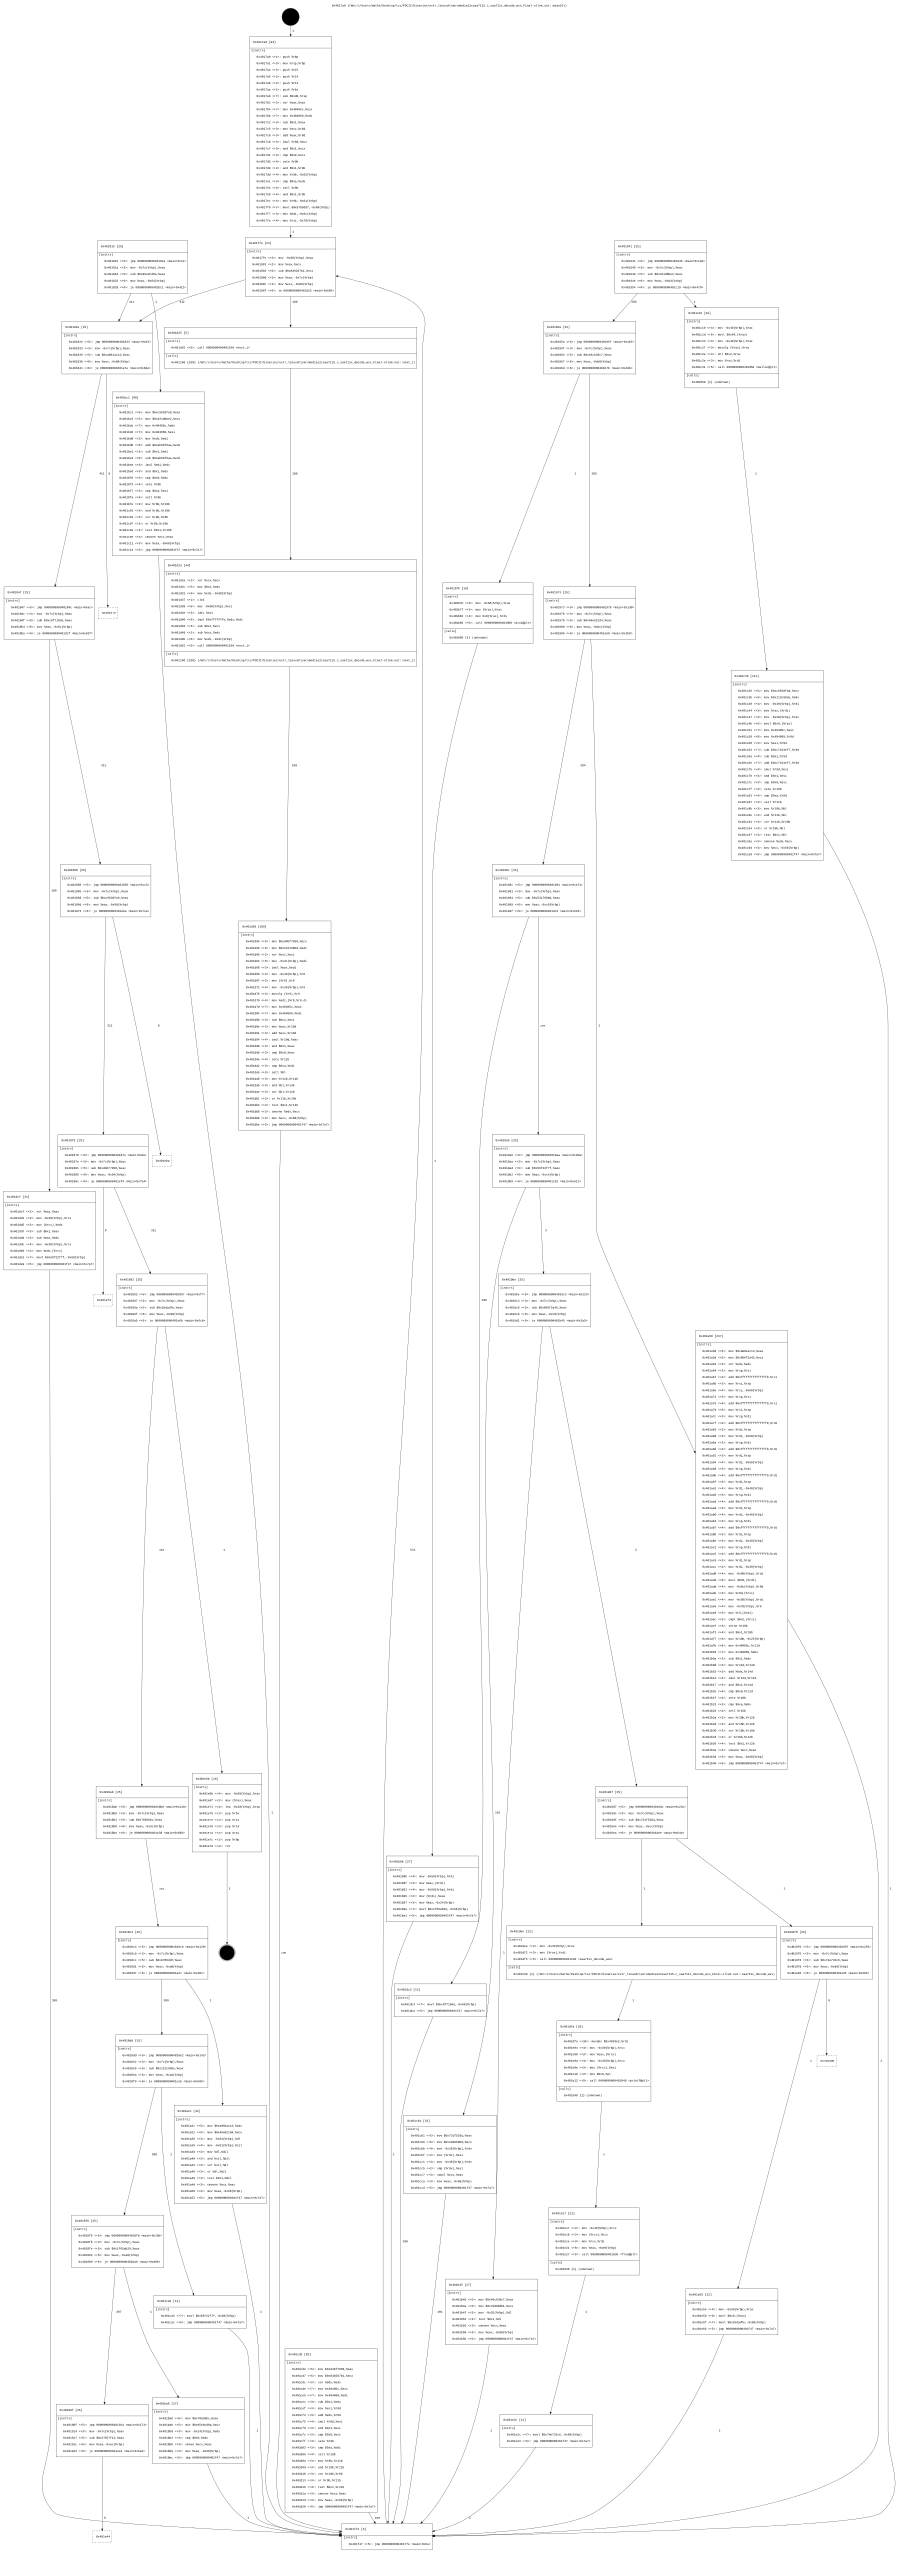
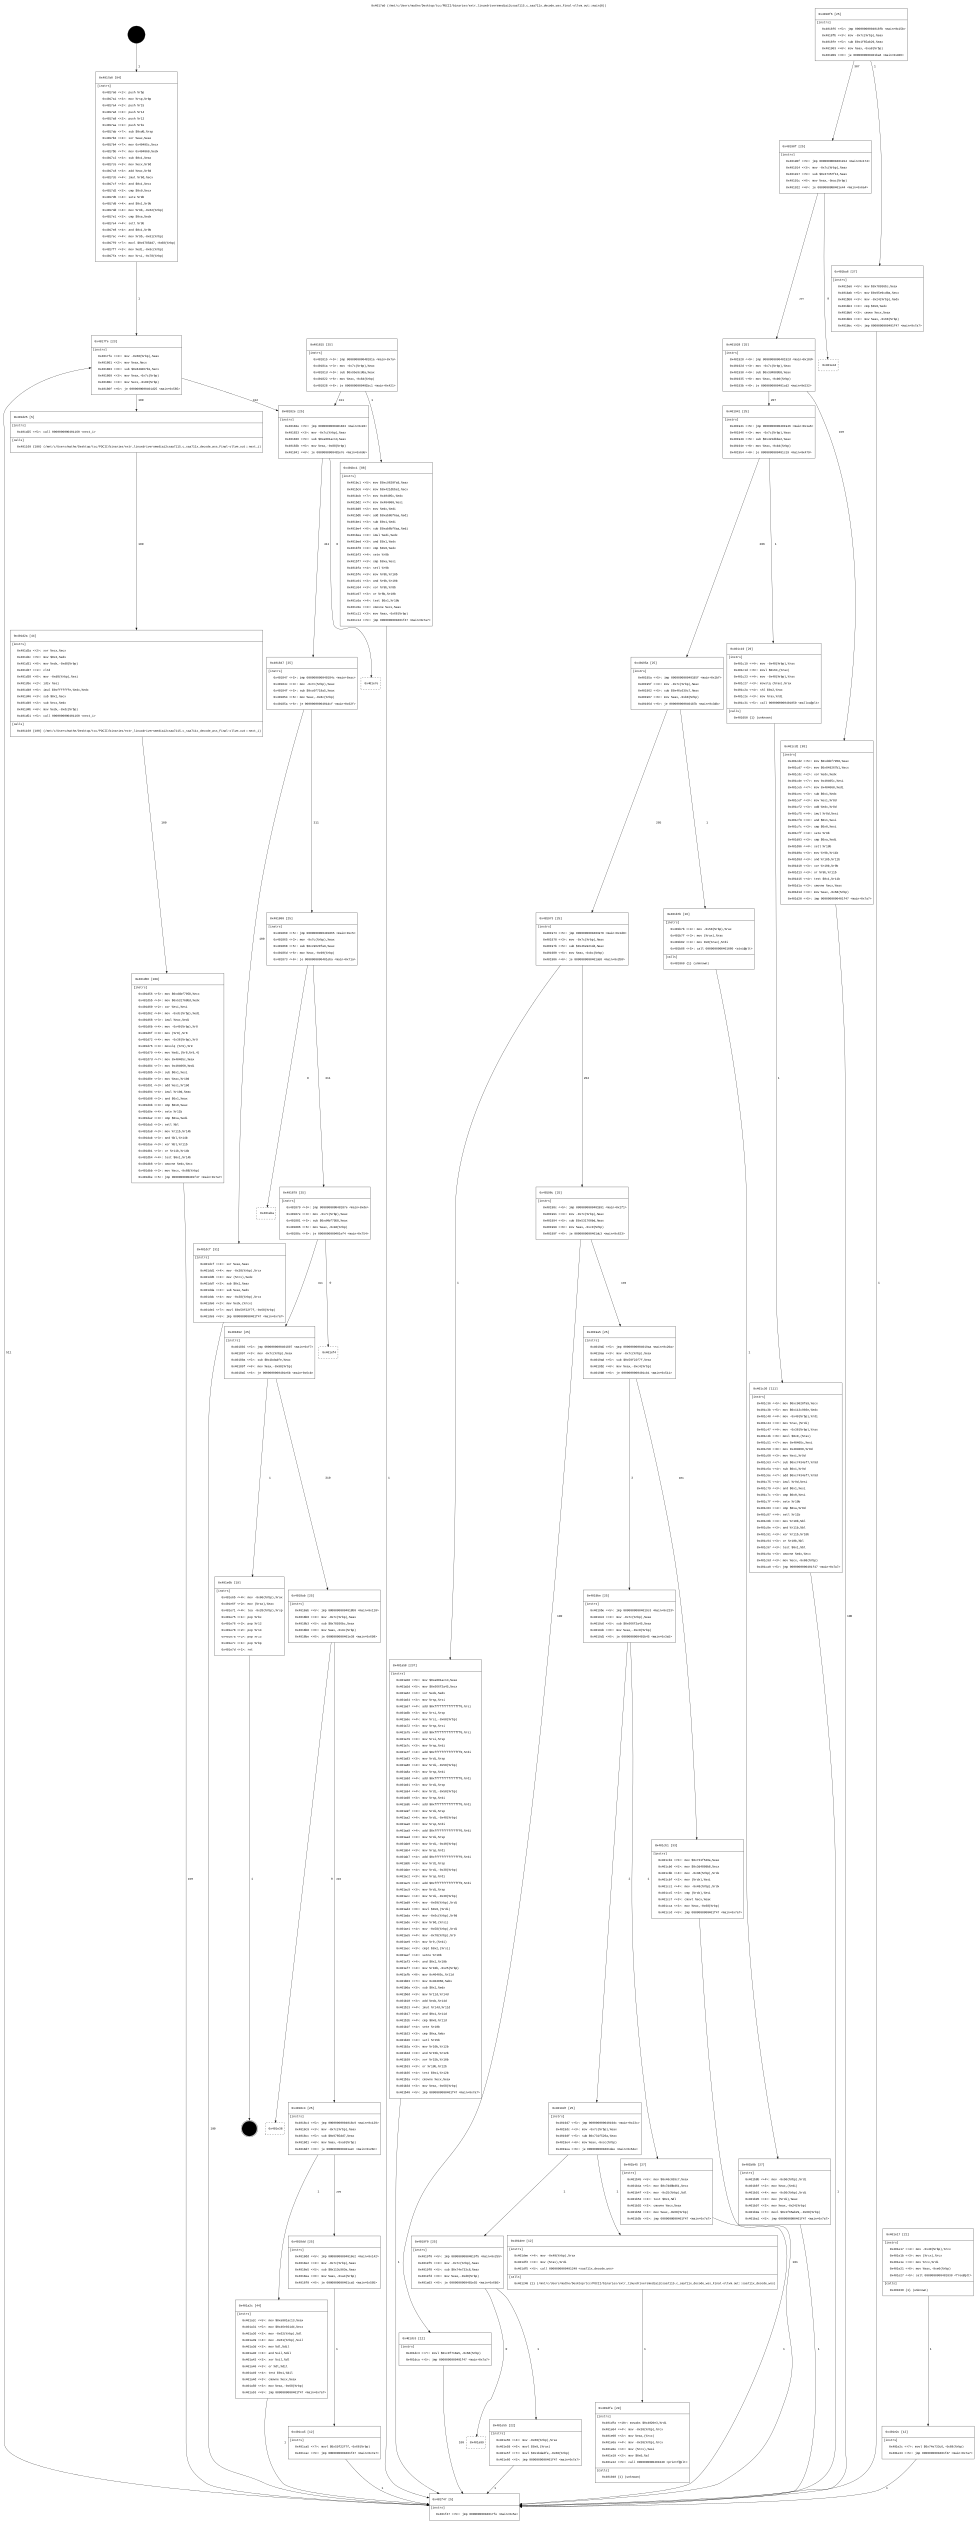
none -> (769, 365)
none -> (275, 2129)
(140, 2150) -> none
(599, 2153) -> none
